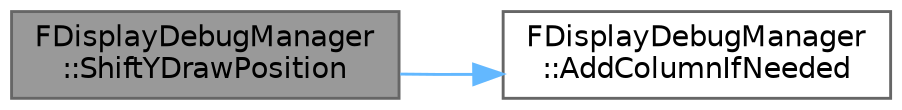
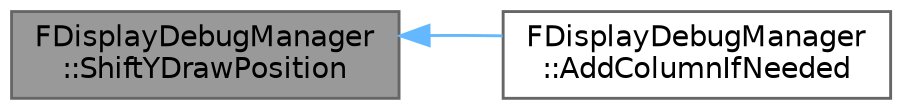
(437, 74) -> (466, 35)
